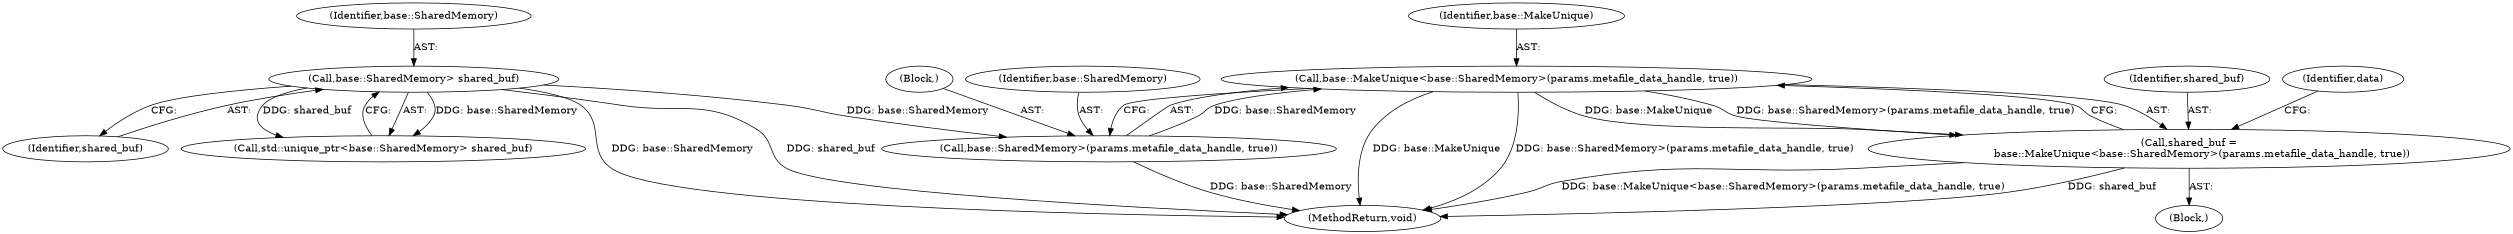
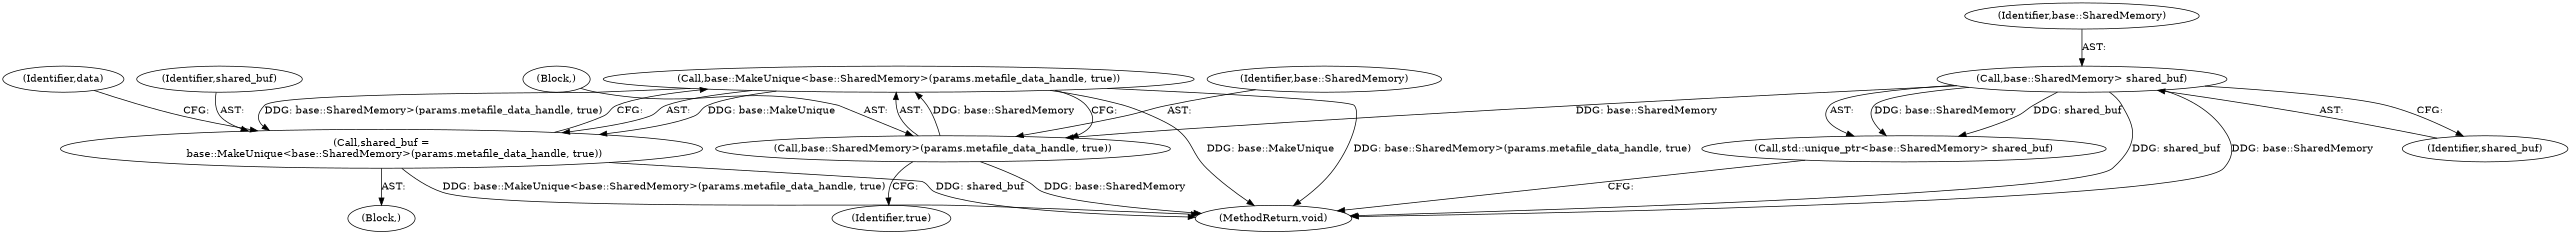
(1516, 16) -> none
(363, 115) -> (1575, 185)
none -> (891, 218)
